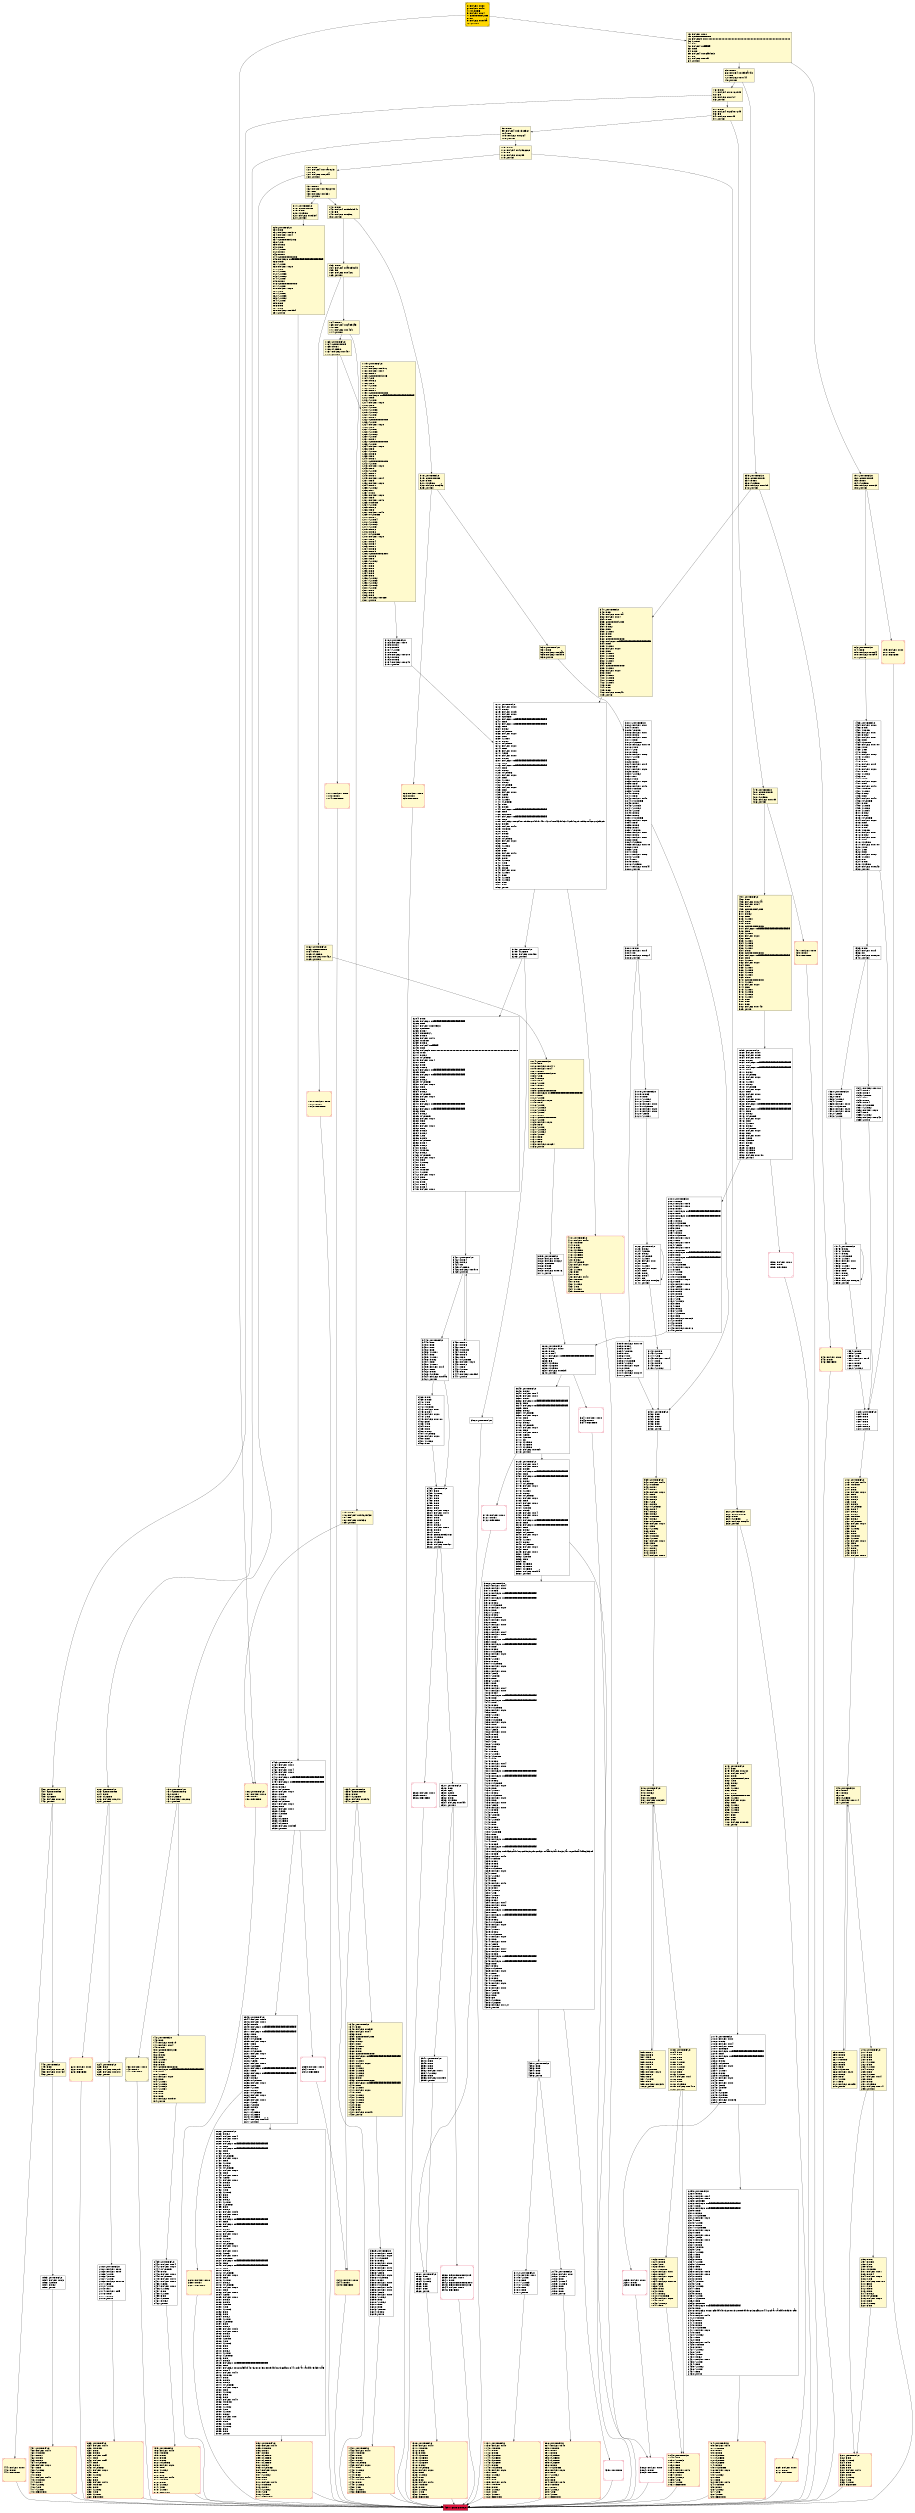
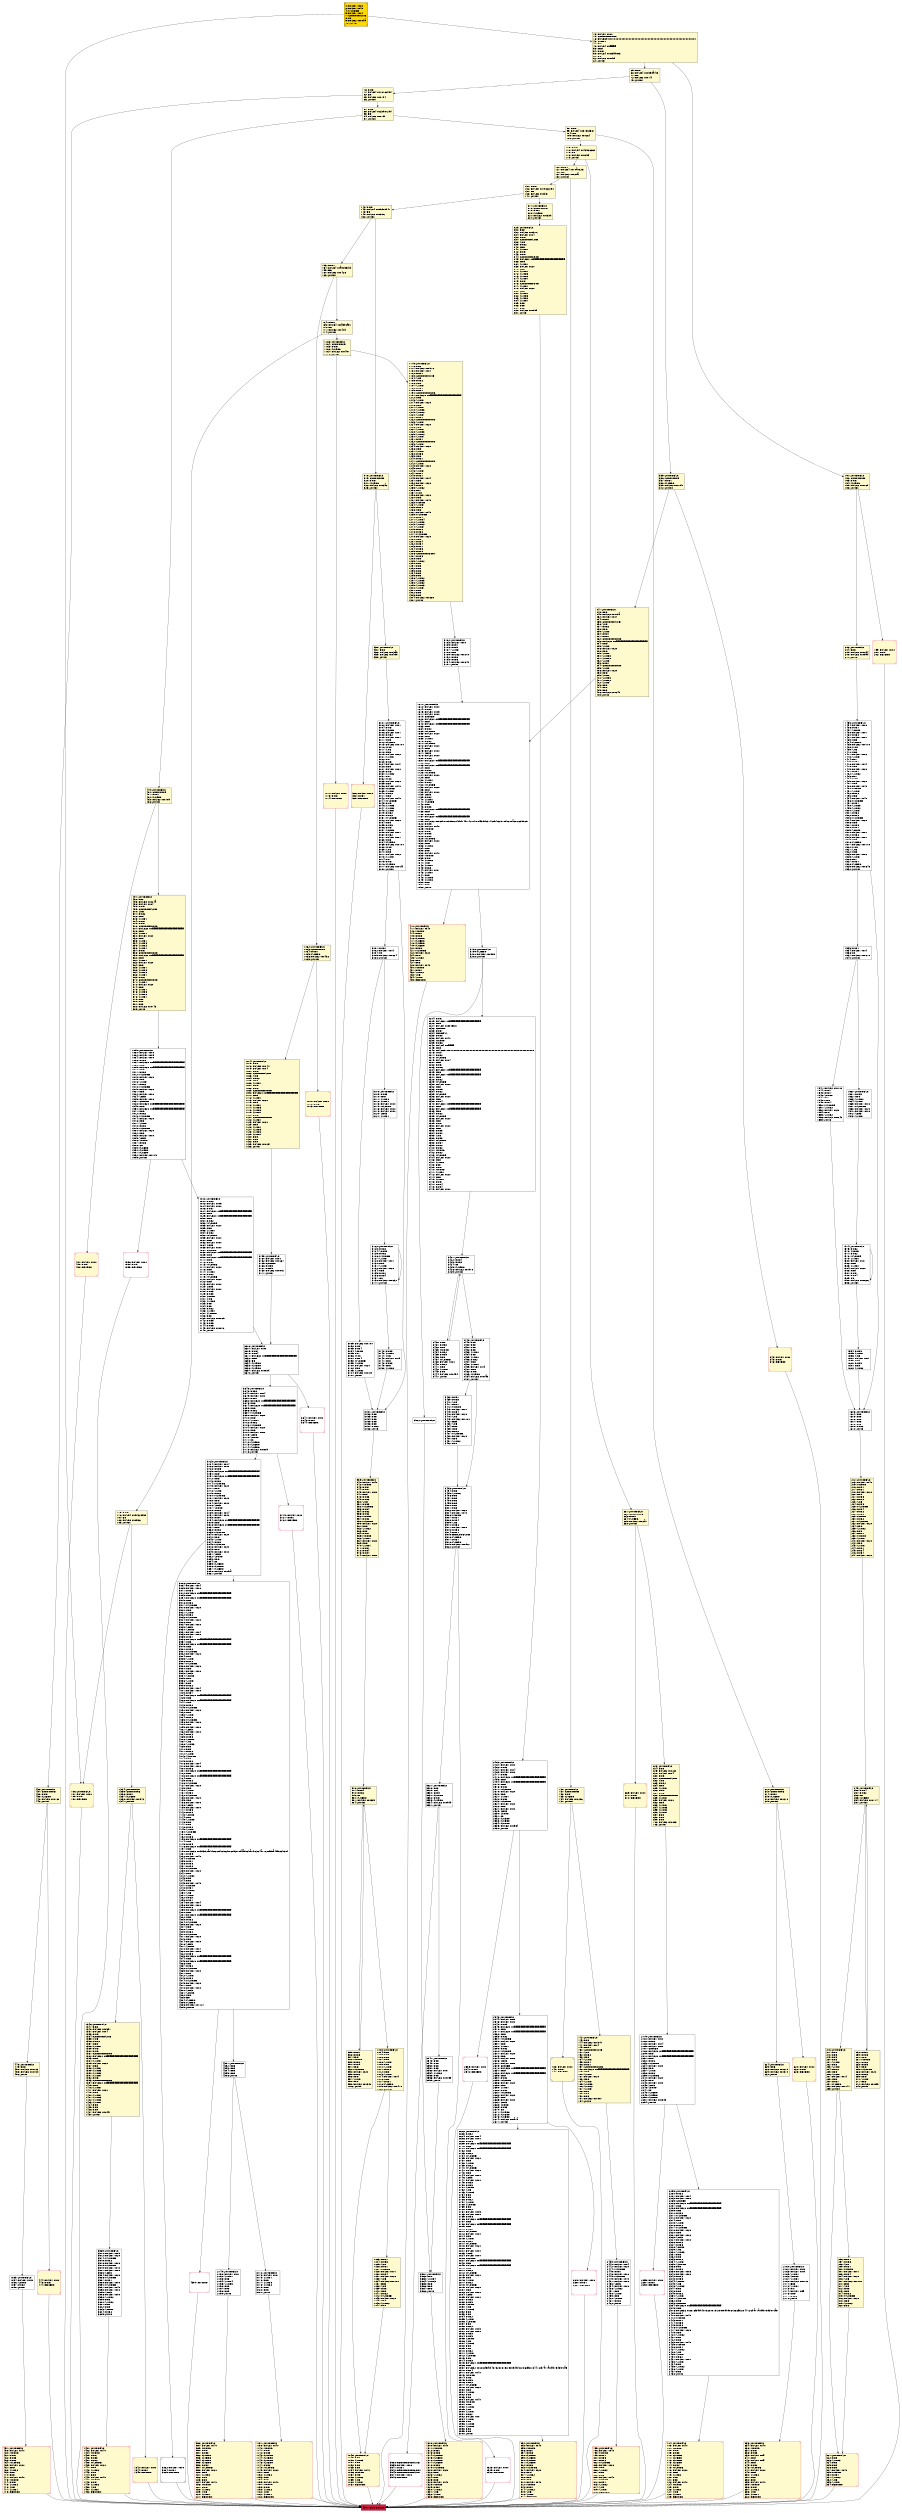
(335, 2175) -> (450, 2377)
(199, 2283) -> (584, 2283)
(643, 2375) -> (644, 2499)
(651, 2470) -> (173, 2470)
